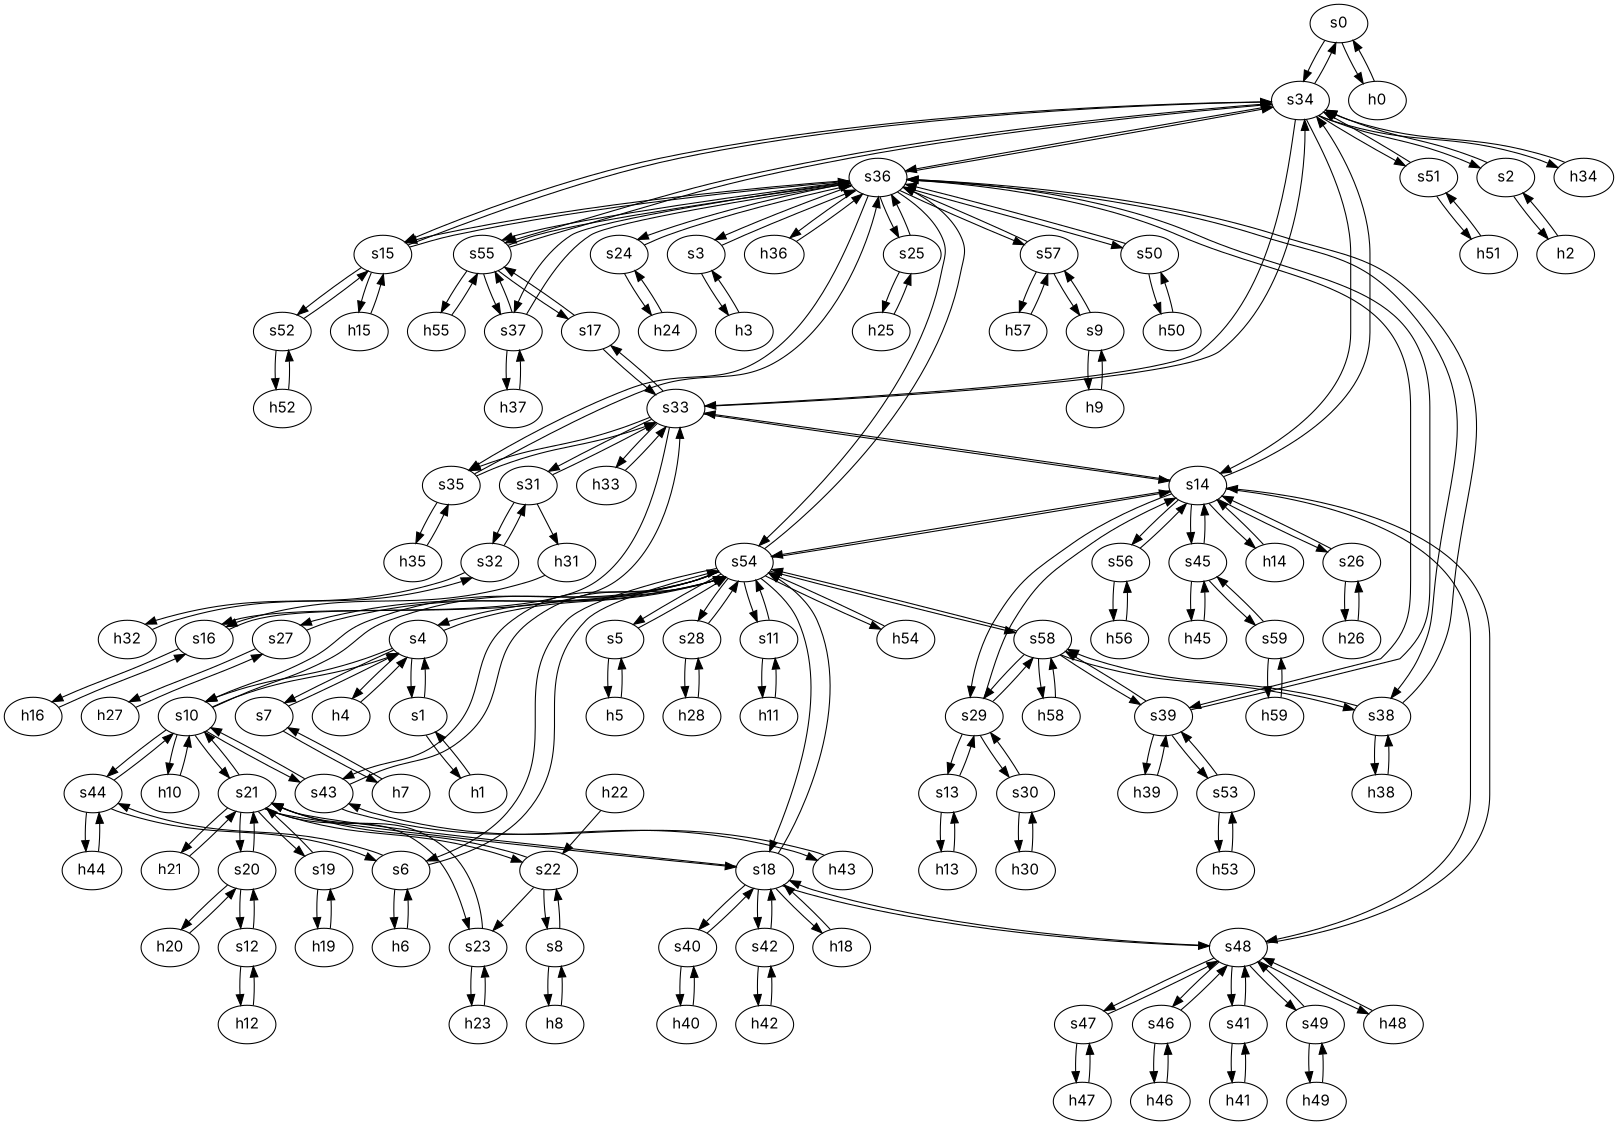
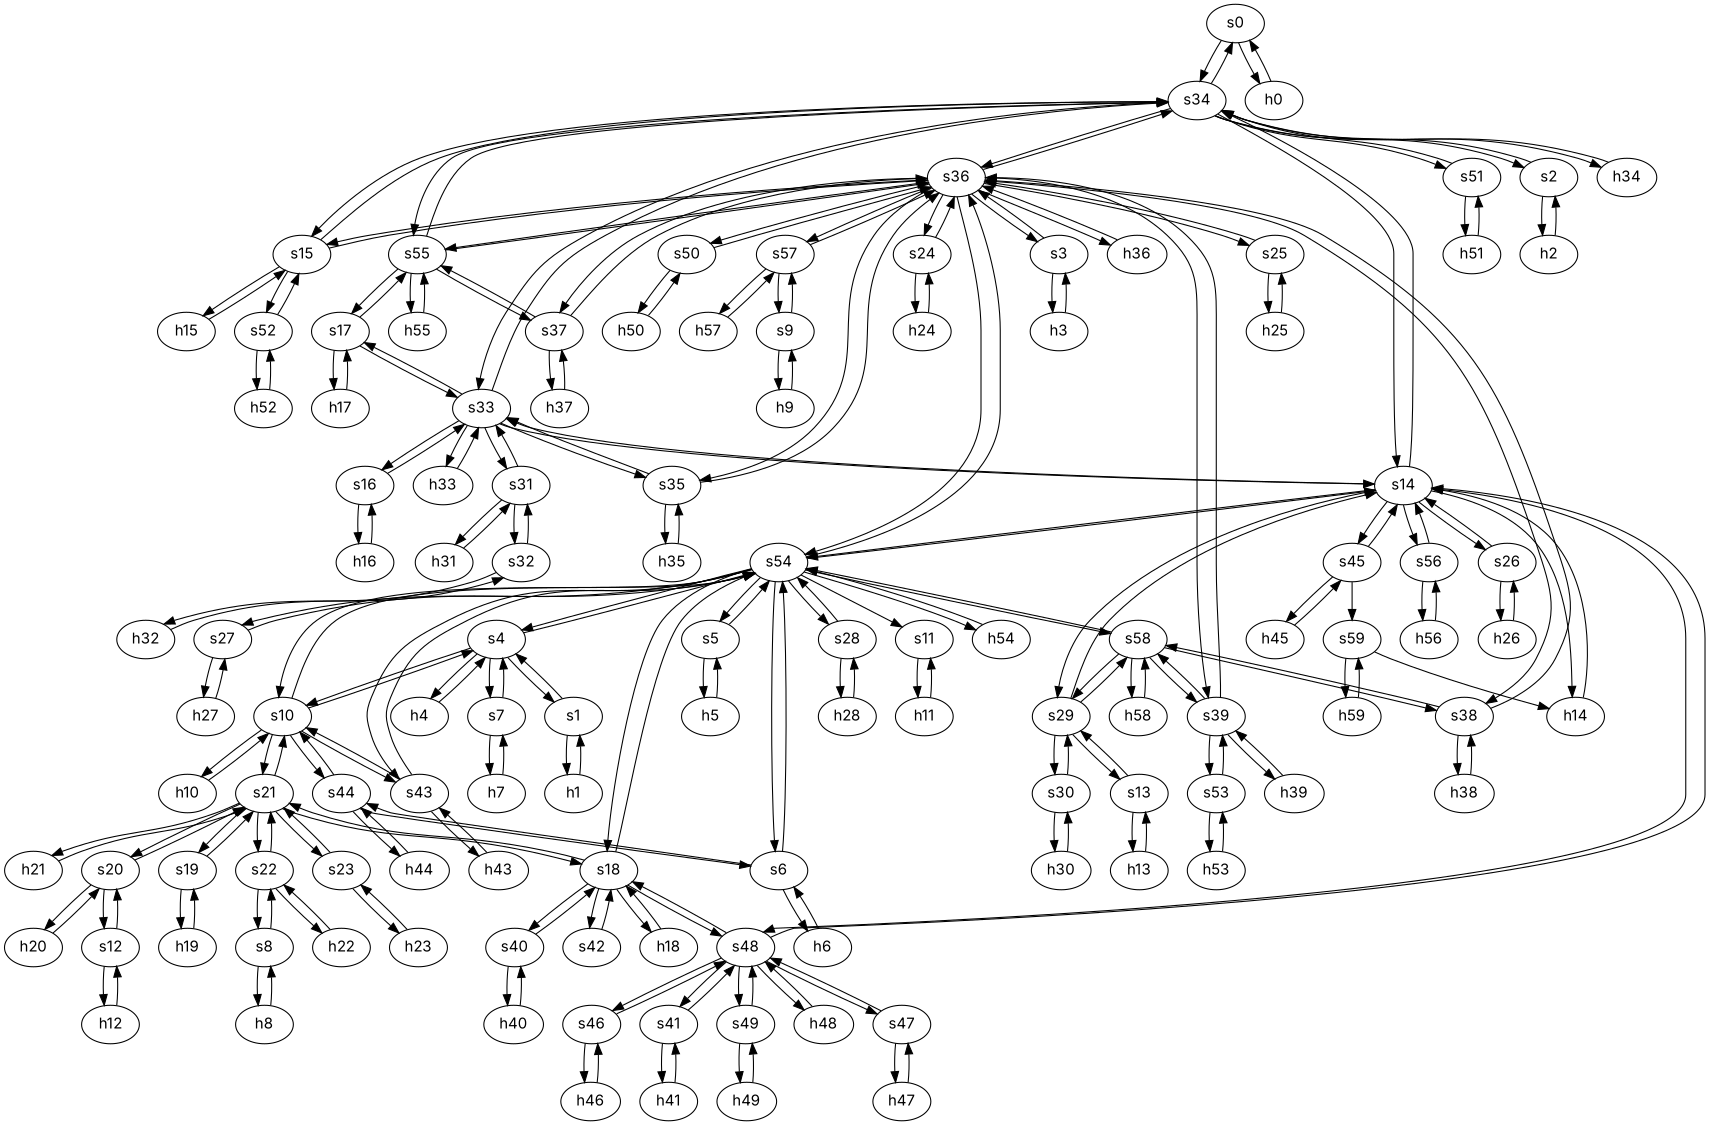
none -> (340, 409)
(391, 601) -> (483, 530)
(1245, 602) -> (1456, 681)
(765, 605) -> none
(517, 905) -> (294, 908)
(765, 1025) -> none
